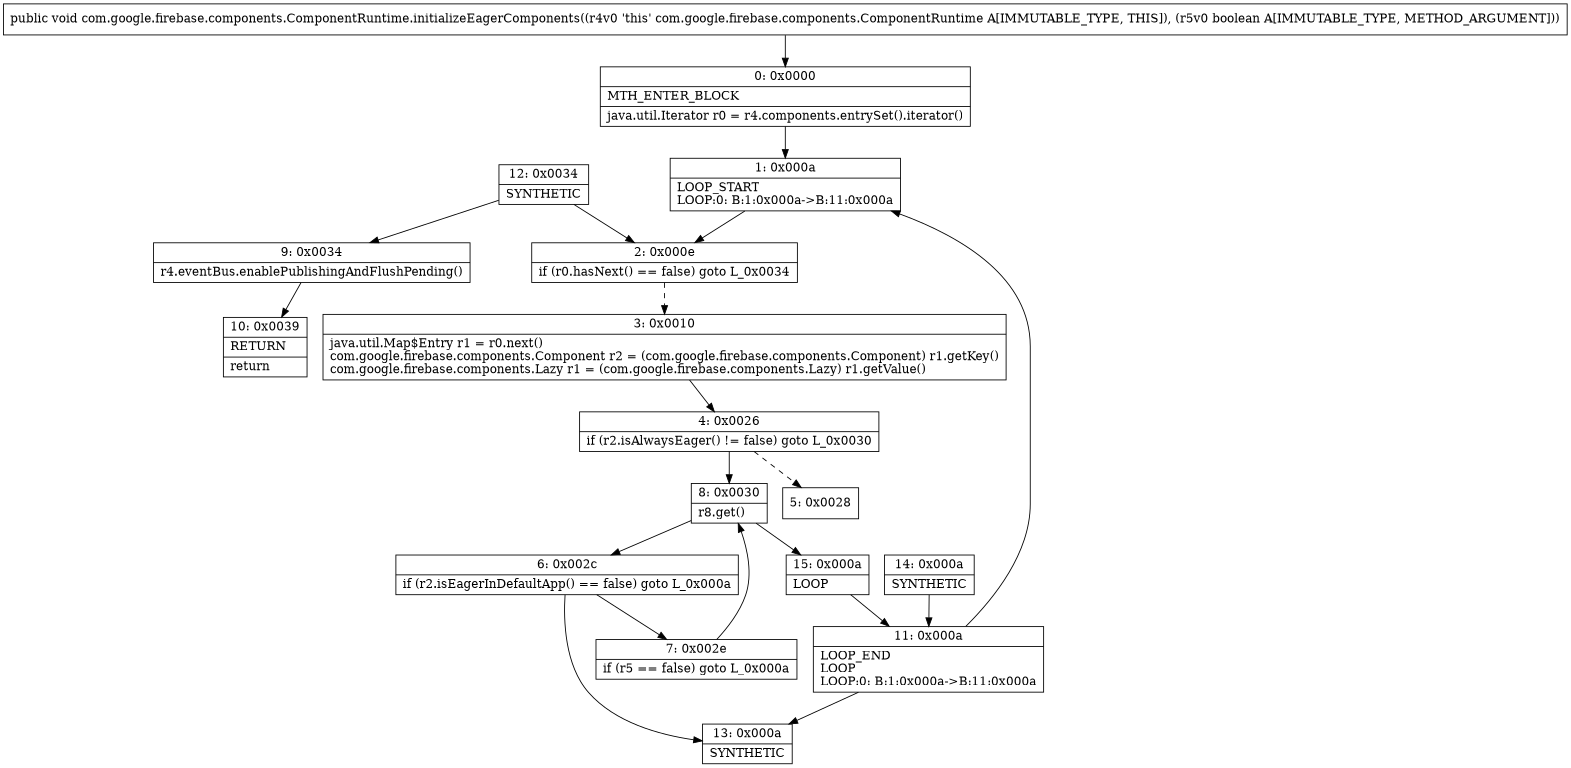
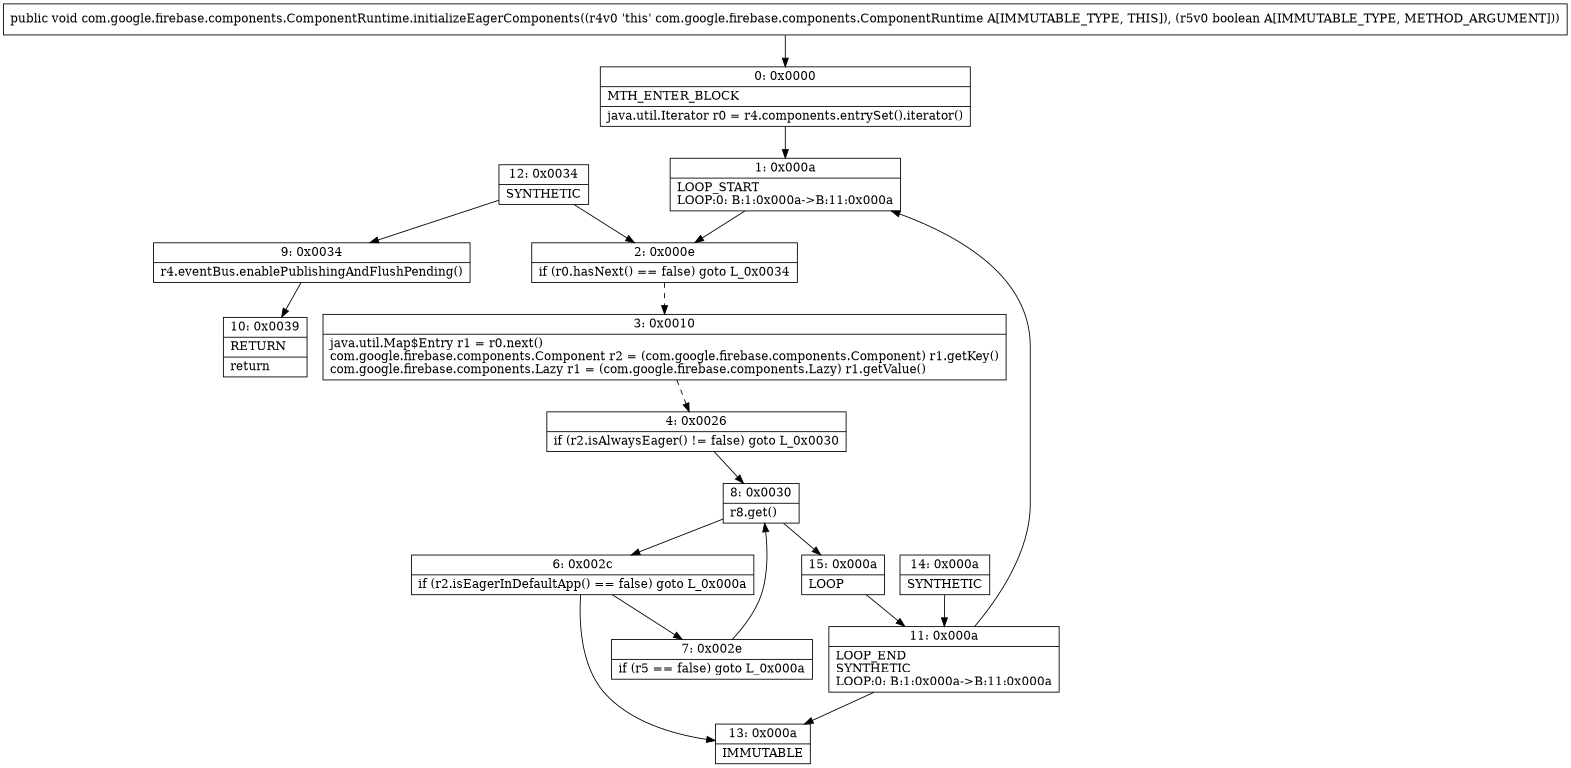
(699, 392) -> (681, 392)
(821, 503) -> none
(838, 669) -> (874, 669)
(747, 753) -> (763, 753)
